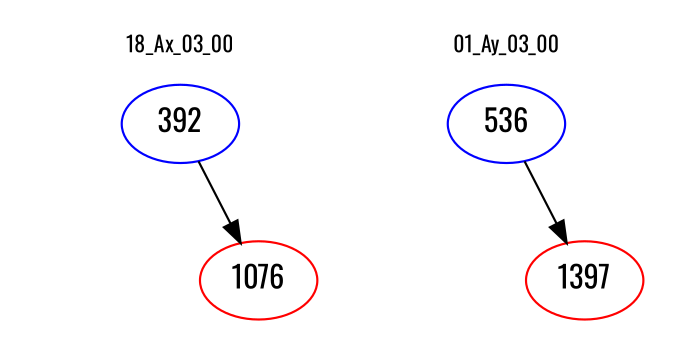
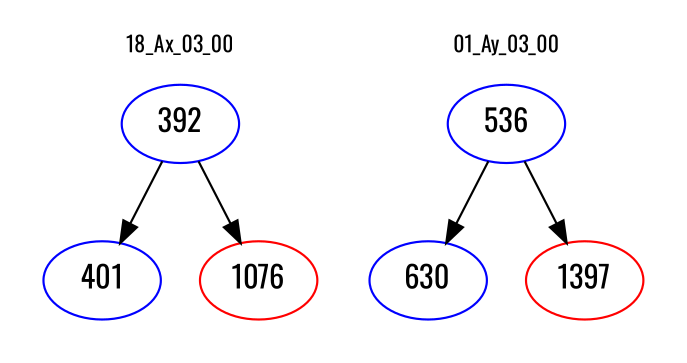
none -> (102, 280)
none -> (428, 280)
